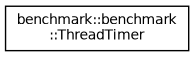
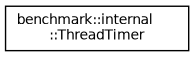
(97, 28) -> (97, 28)
